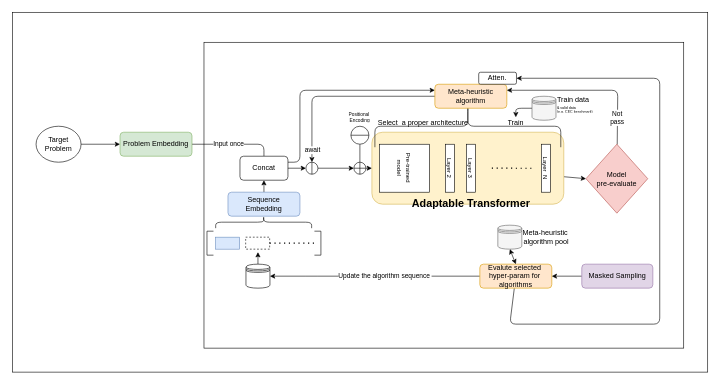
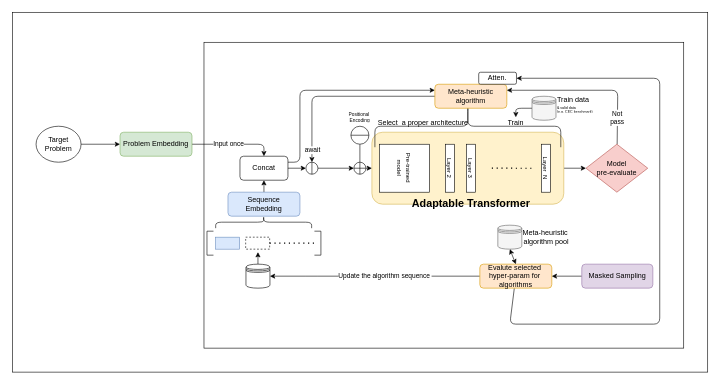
(264, 152) -> (264, 150)
(617, 179) -> (617, 168)
